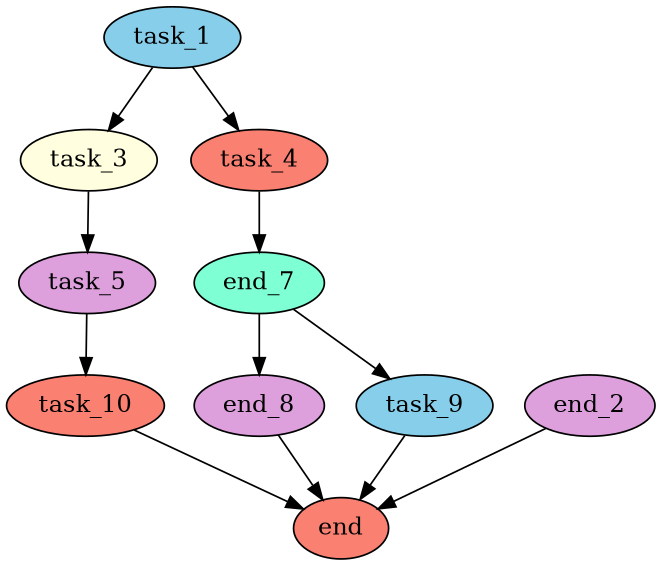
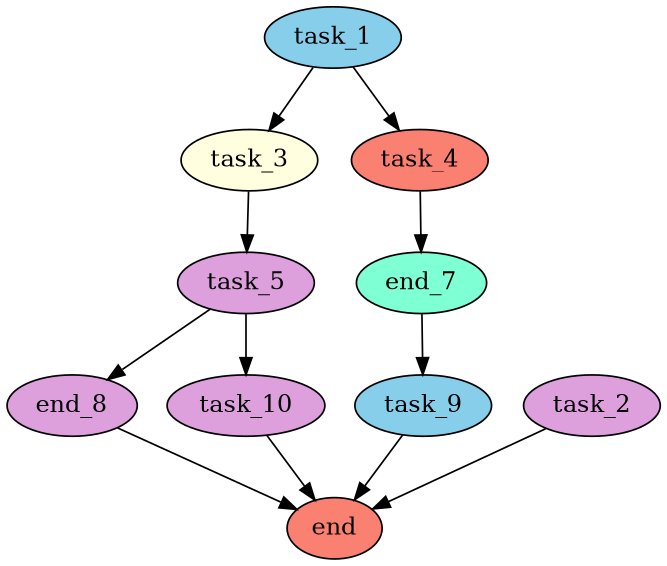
(259, 336) -> (166, 339)
(85, 406) -> (246, 406)
(590, 406) -> (592, 406)
